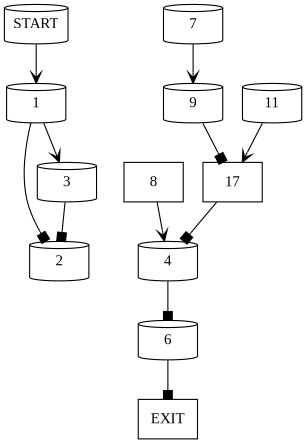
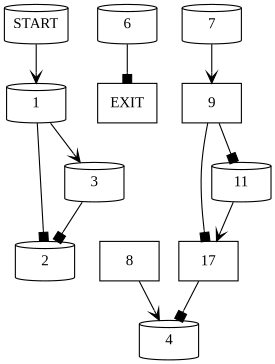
(193, 103) -> (212, 103)
none -> (225, 138)
(168, 295) -> none
